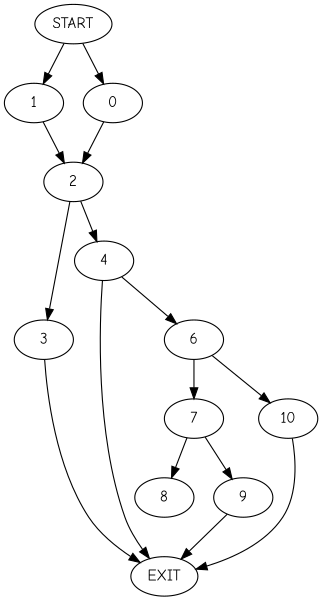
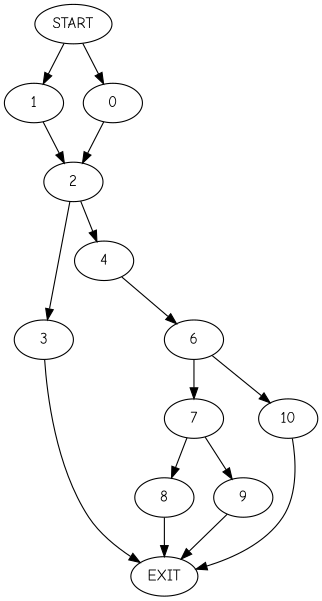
(104, 418) -> (164, 532)
